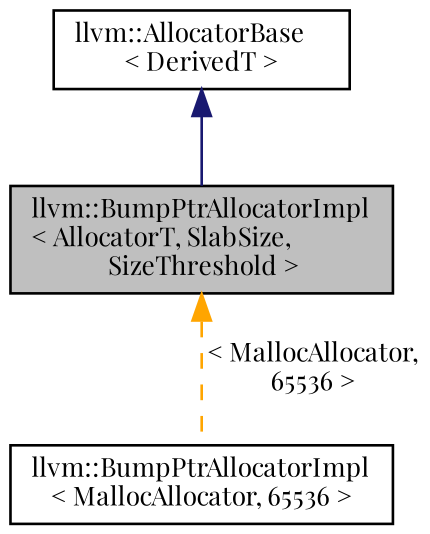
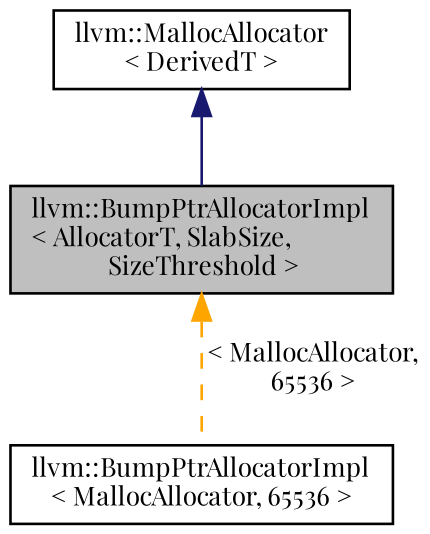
(202, 50) -> (202, 50)
